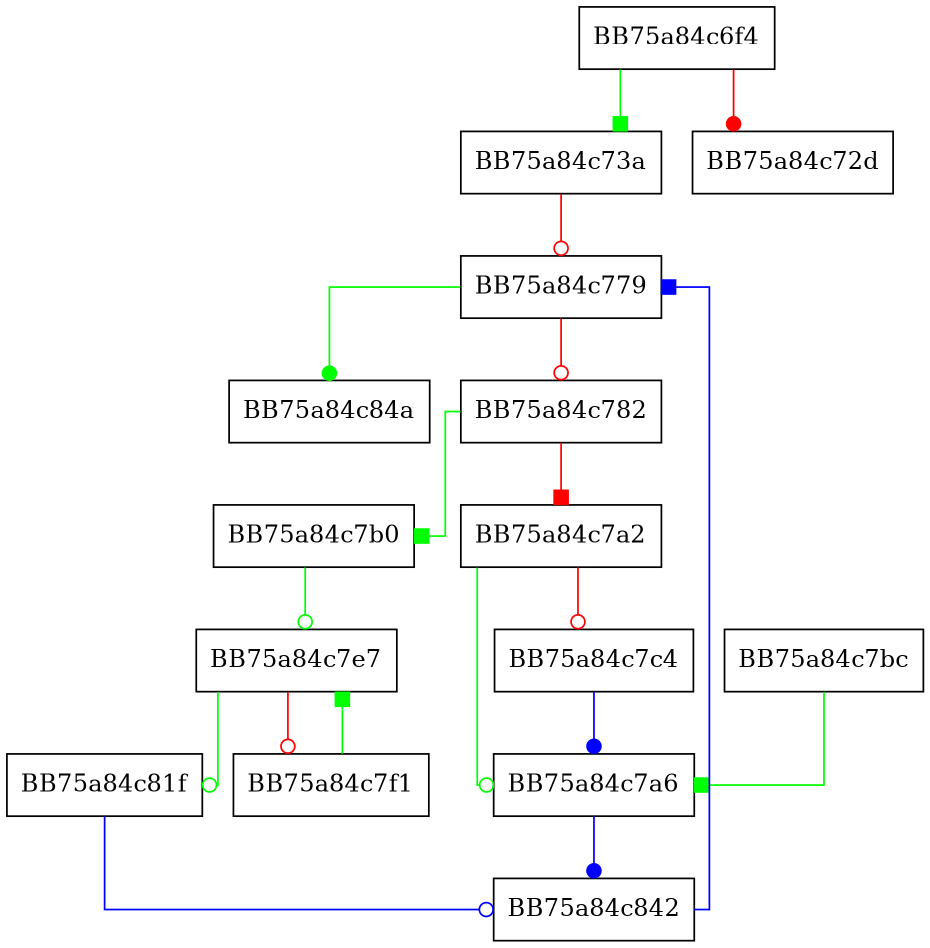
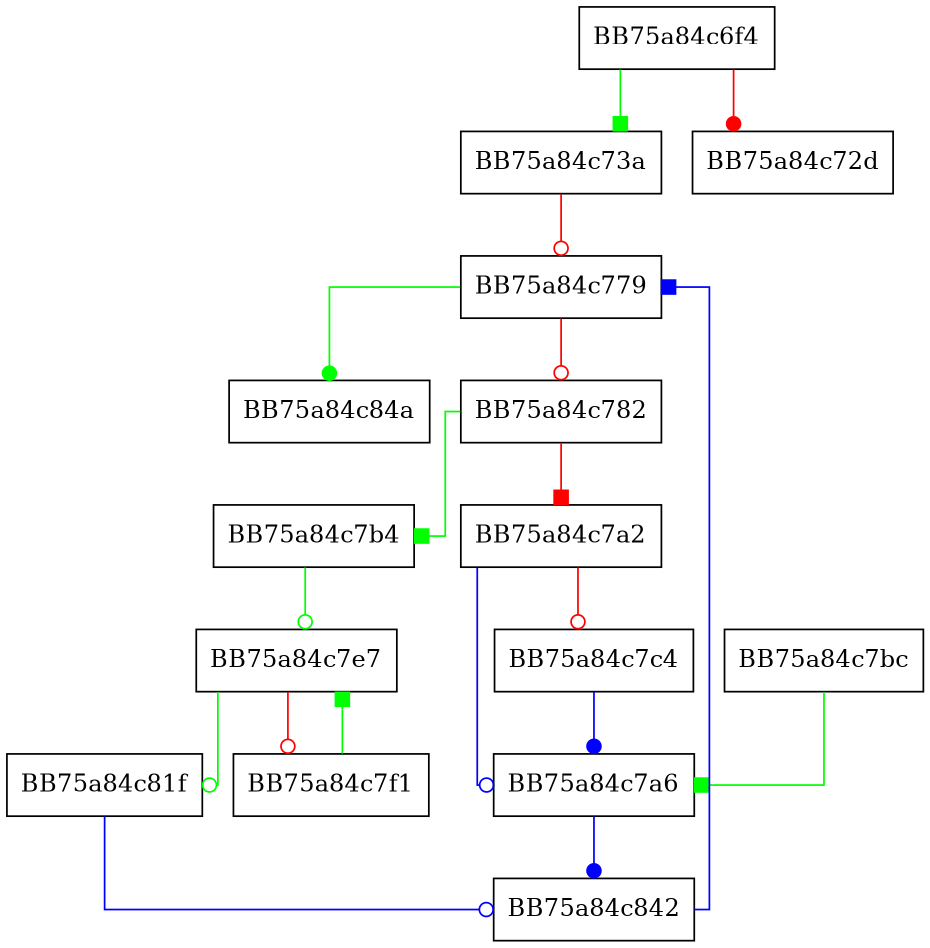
(314, 536) -> (314, 536)
(477, 678) -> (477, 678)
